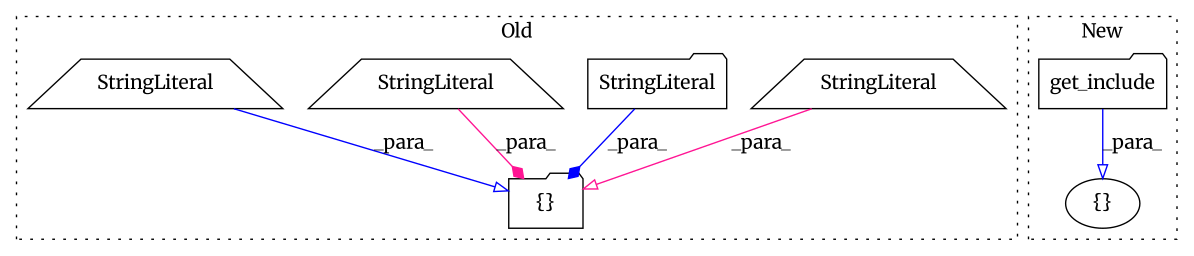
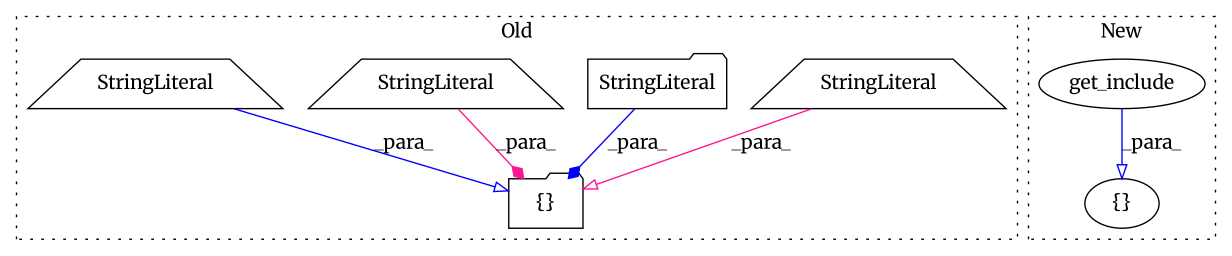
(1103, 84) -> (1122, 84)
